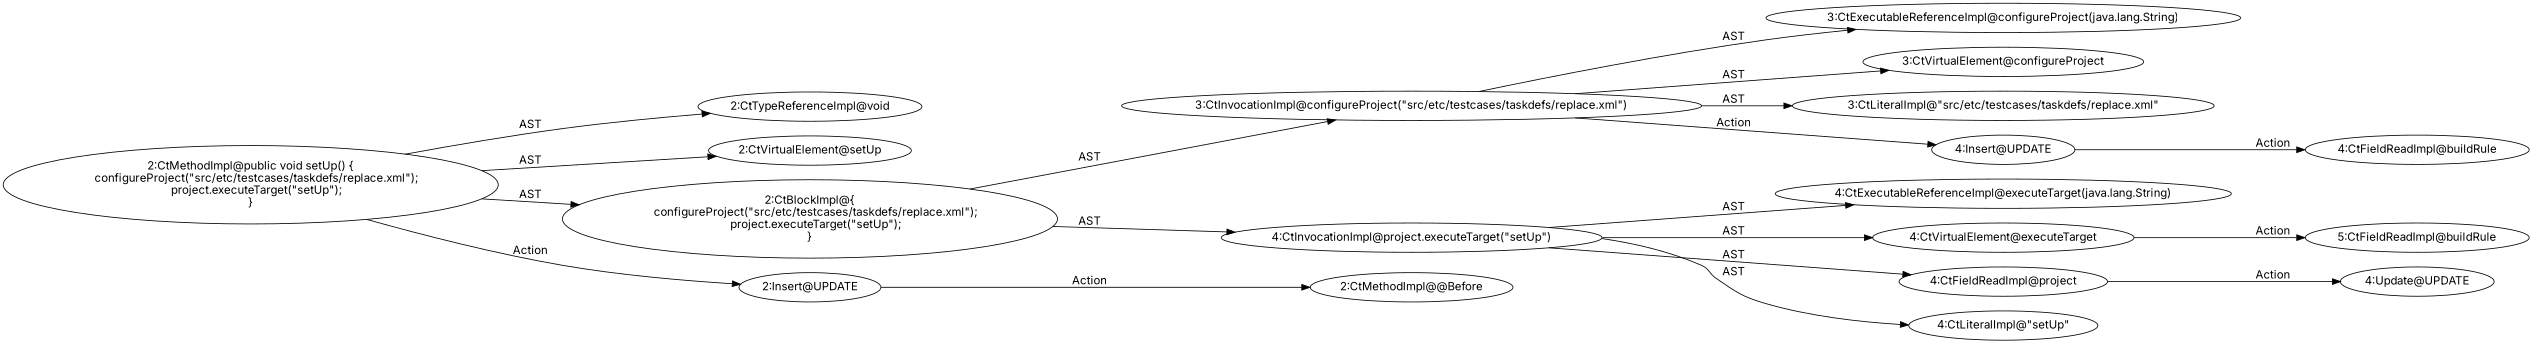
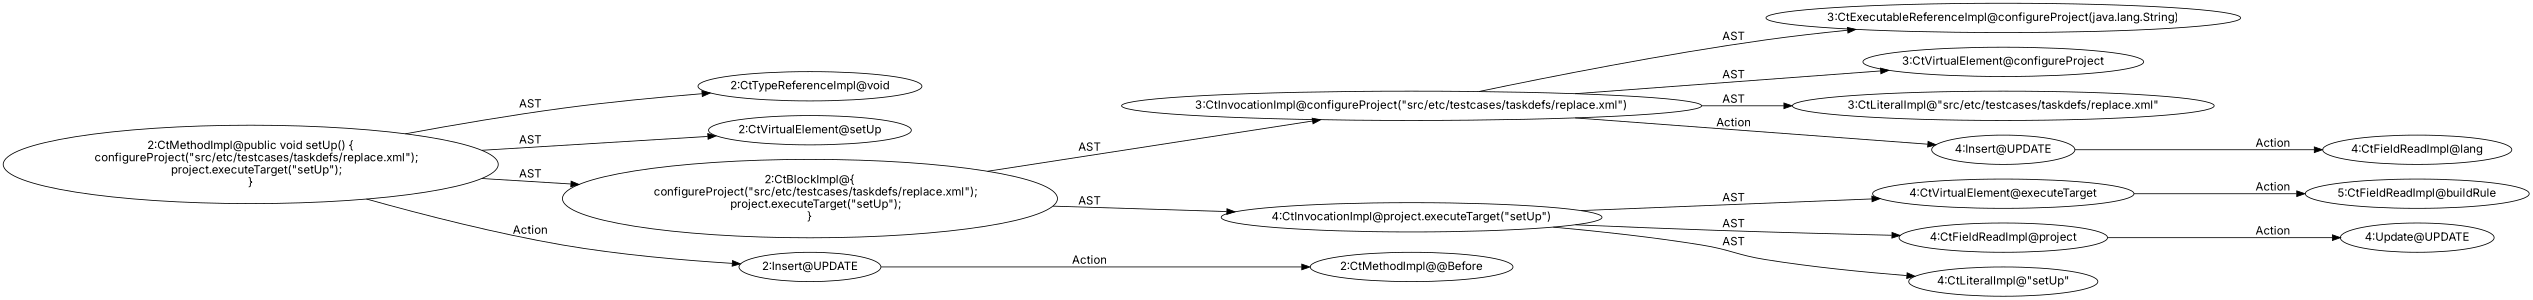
(2417, 150) -> (2417, 150)
(2003, 194) -> none
